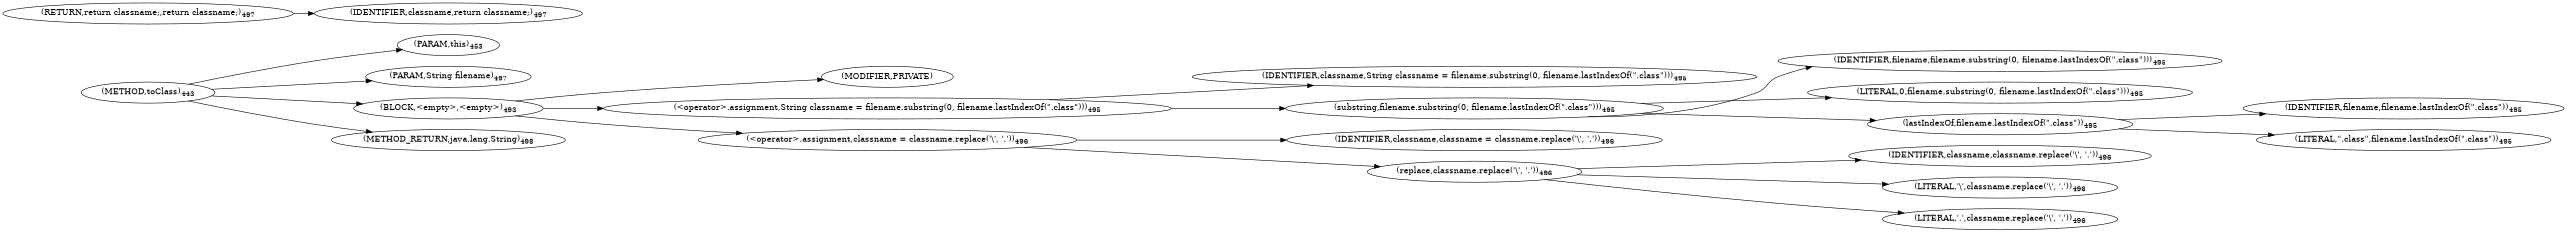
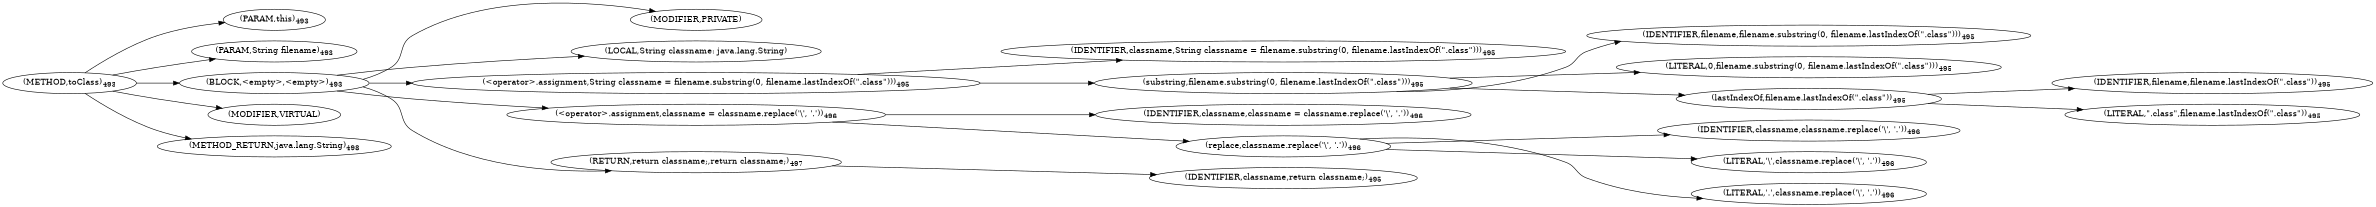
(540, 13) -> (1375, 177)
(476, 44) -> (302, 19)
none -> (696, 51)
(501, 76) -> (326, 51)
(188, 92) -> (109, 82)
none -> (274, 115)
none -> (472, 156)
